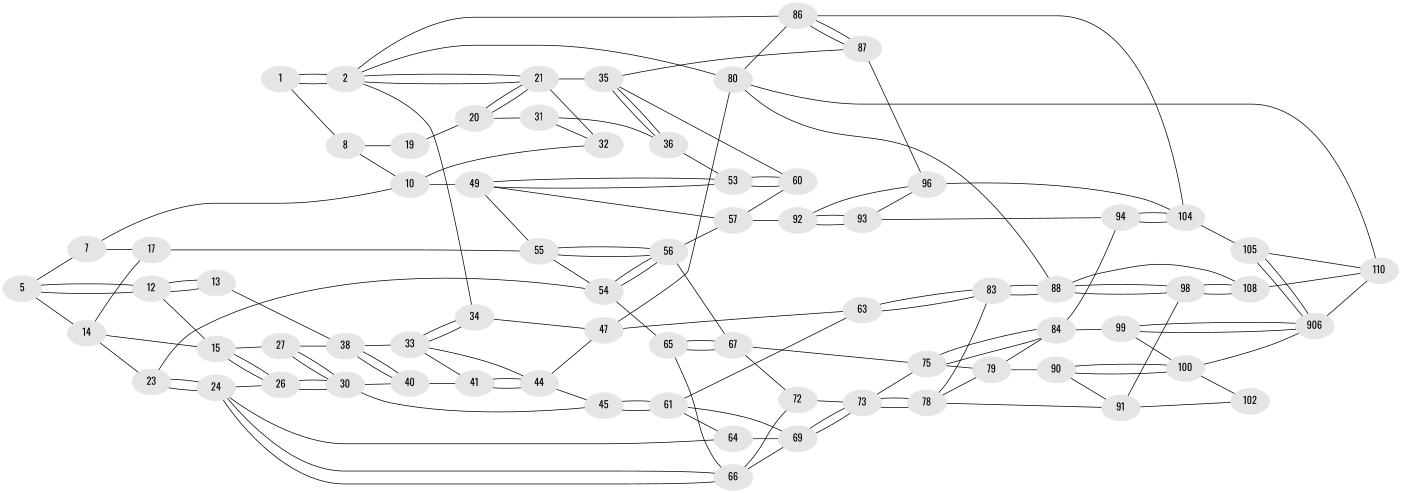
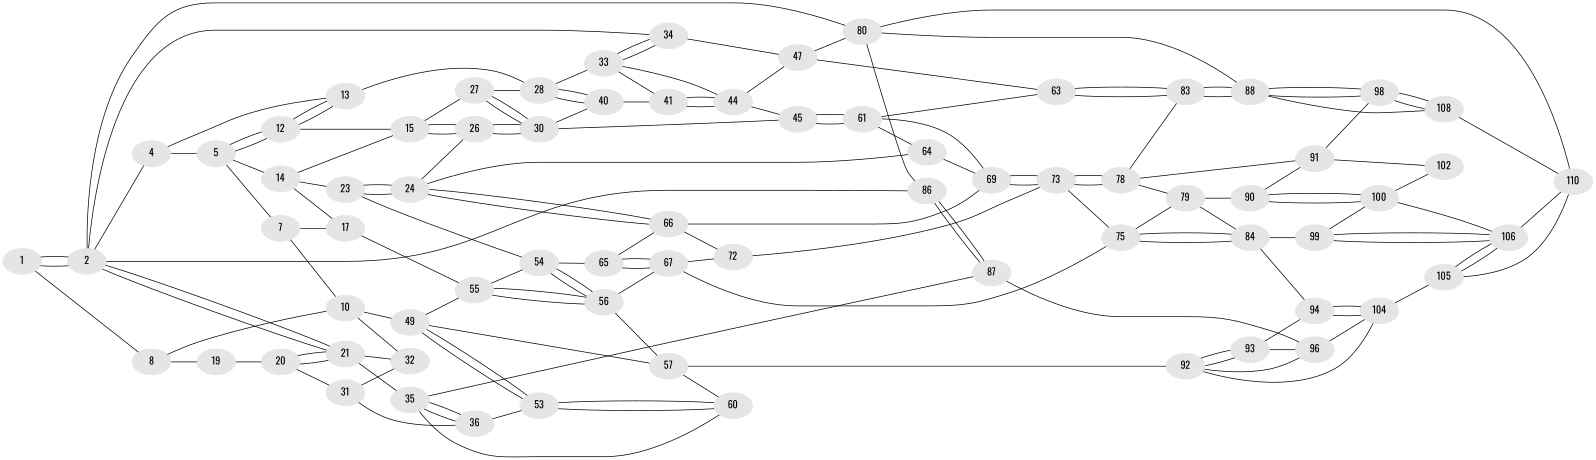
(1059, 16) -> (1300, 380)
none -> (152, 154)
(1315, 326) -> (1509, 238)
(345, 346) -> (539, 90)
